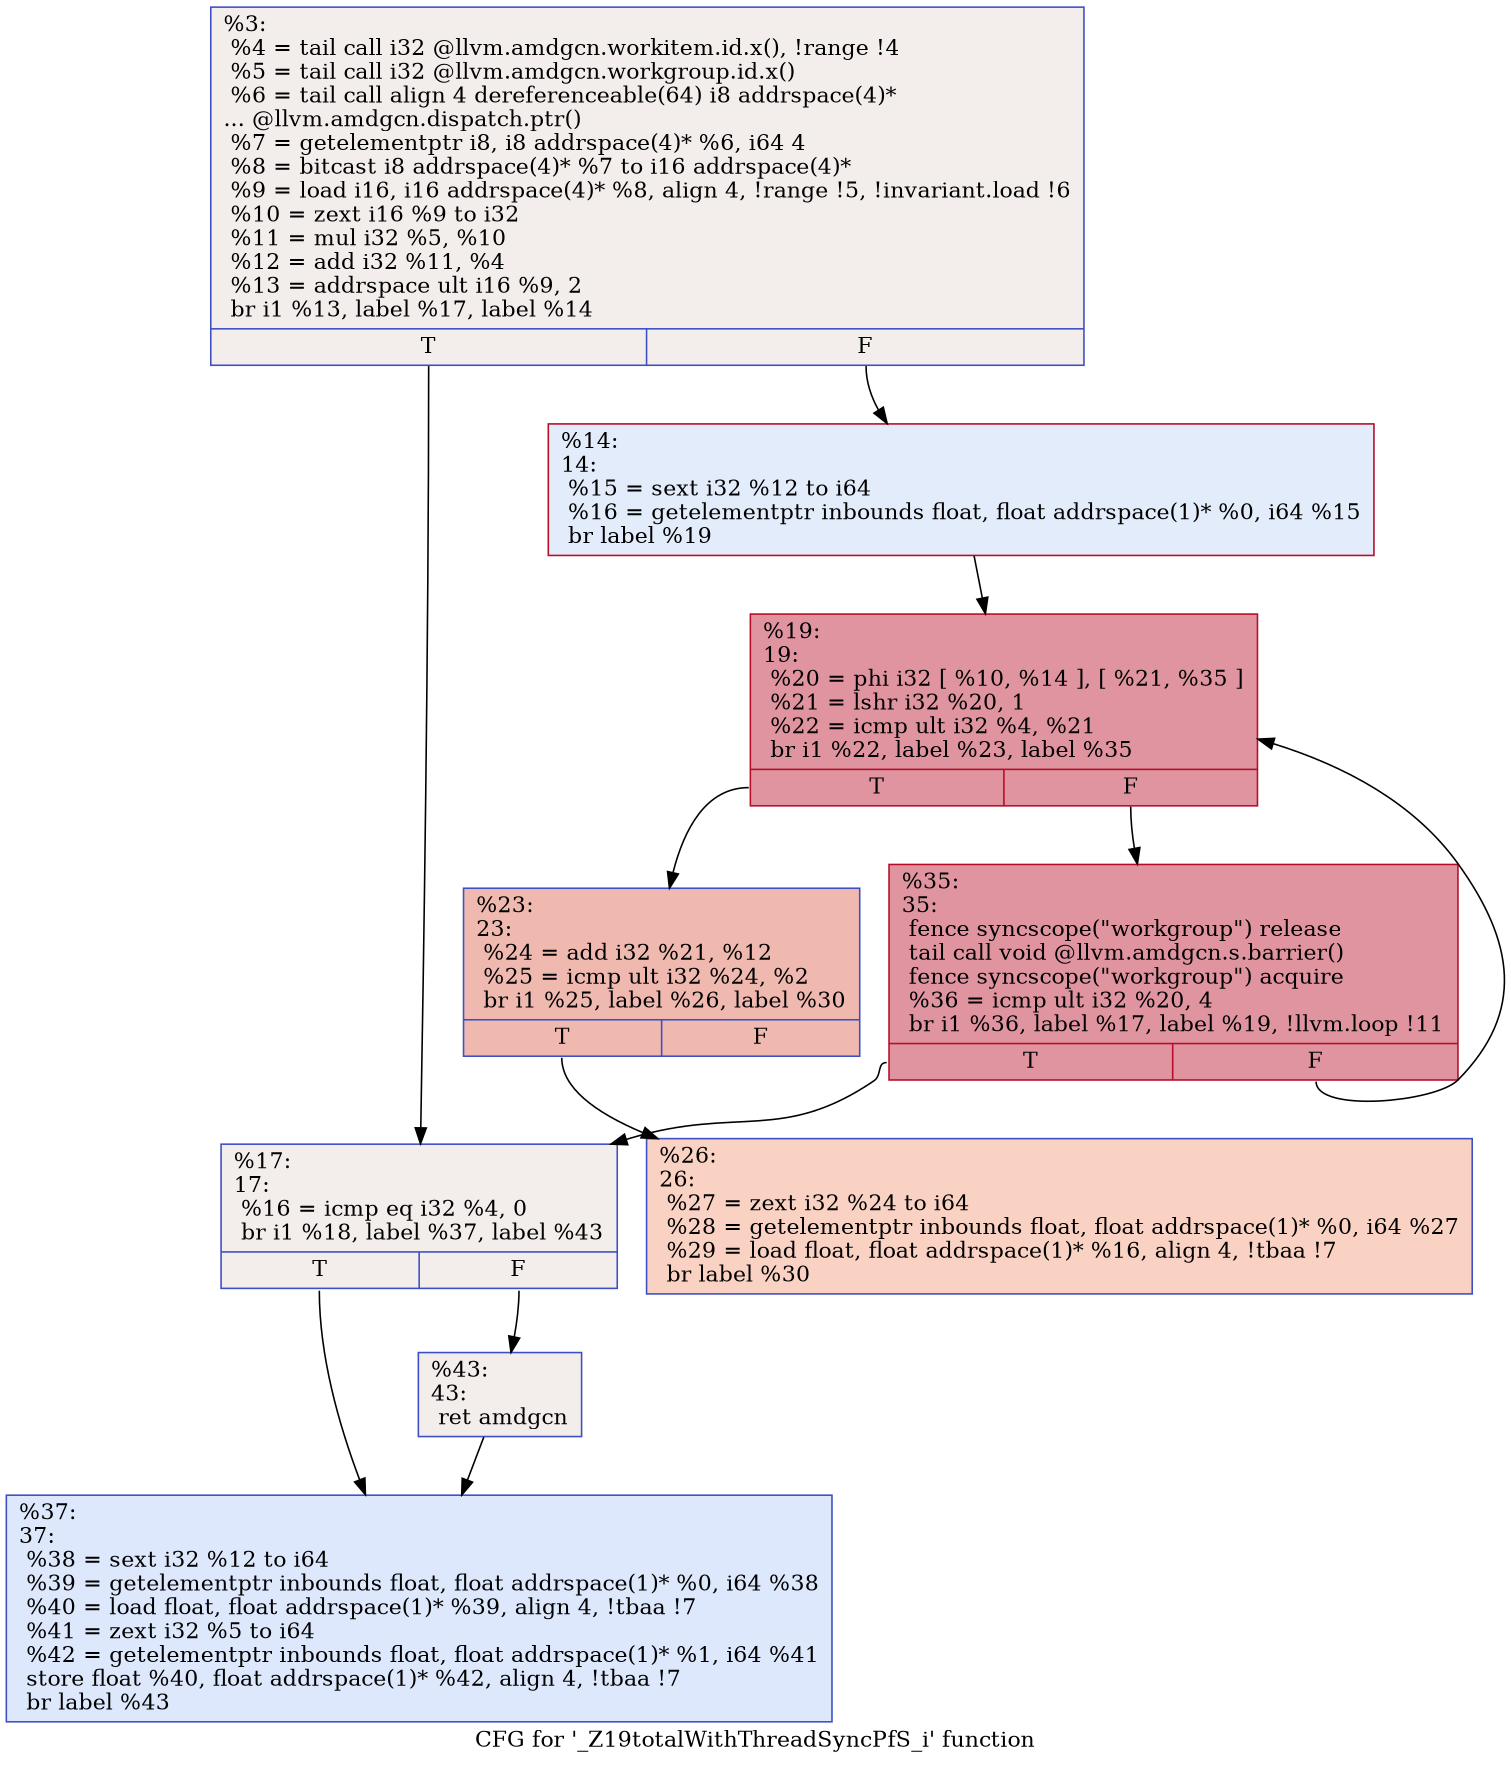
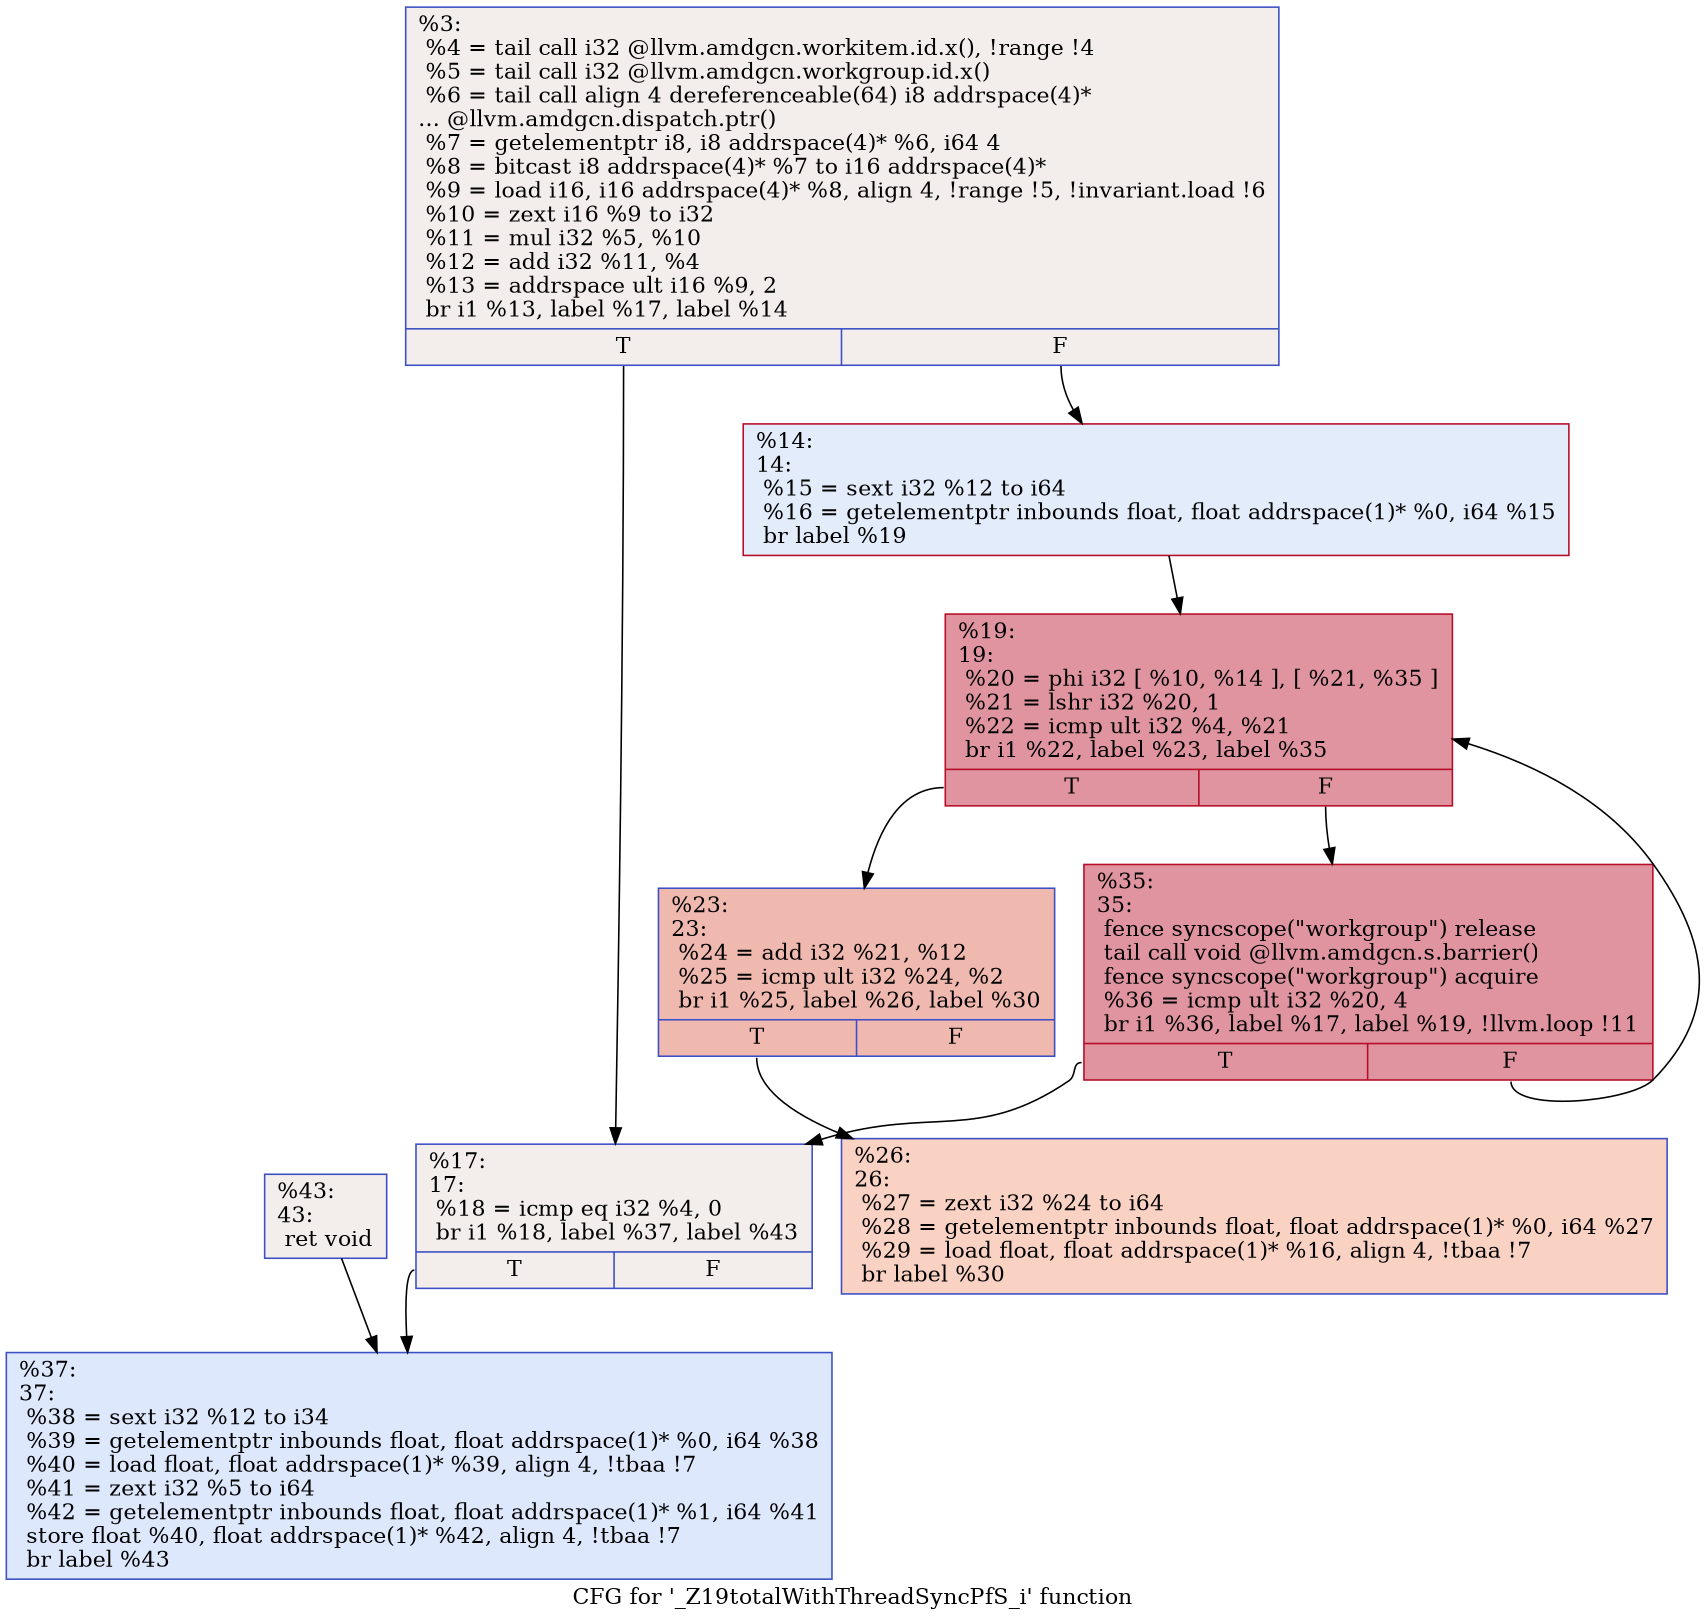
(381, 1209) -> (576, 1209)
(518, 1314) -> none
(500, 1418) -> (326, 1239)
(174, 1560) -> (174, 1418)
